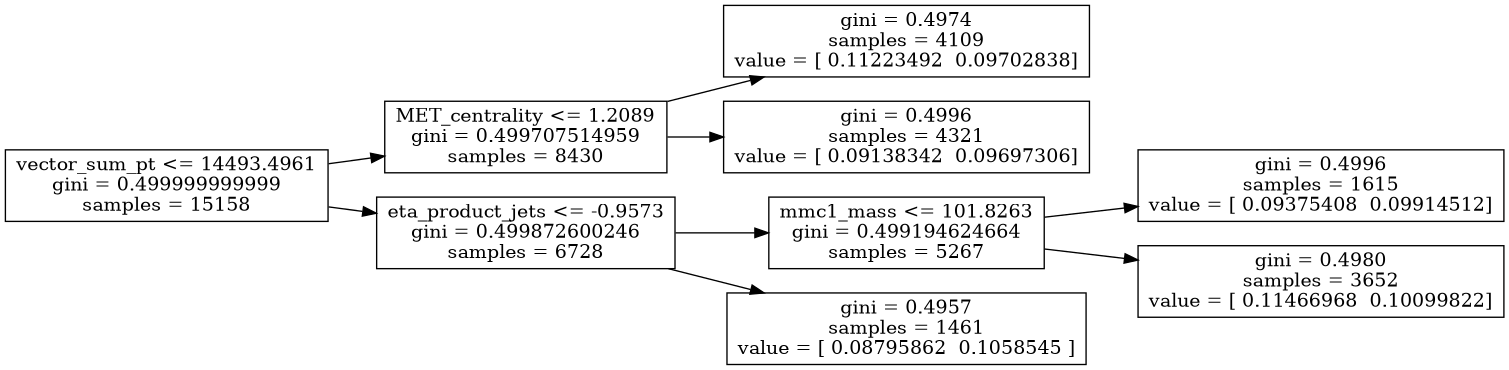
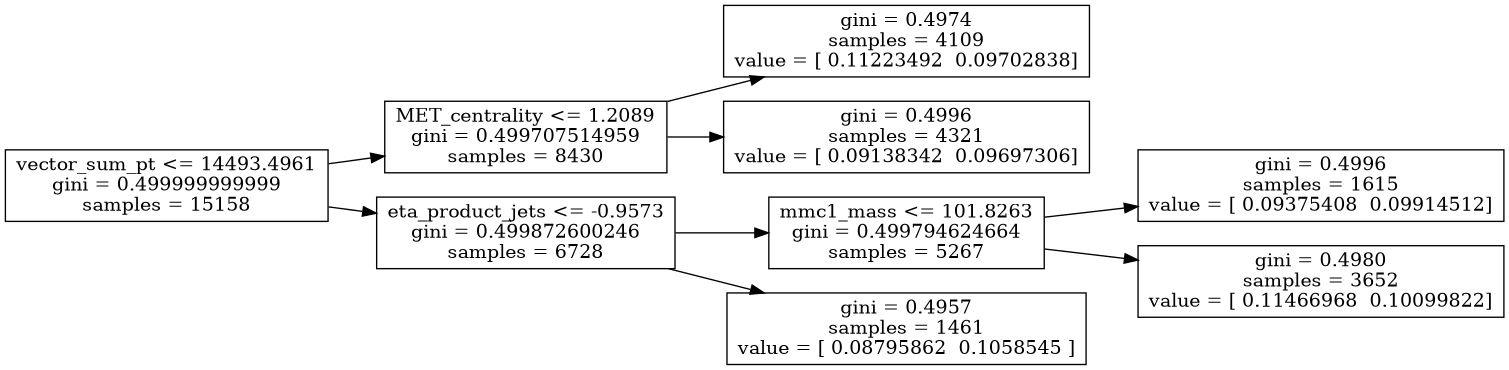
(907, 233) -> (907, 233)
